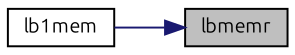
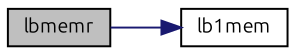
(140, 28) -> (136, 28)
